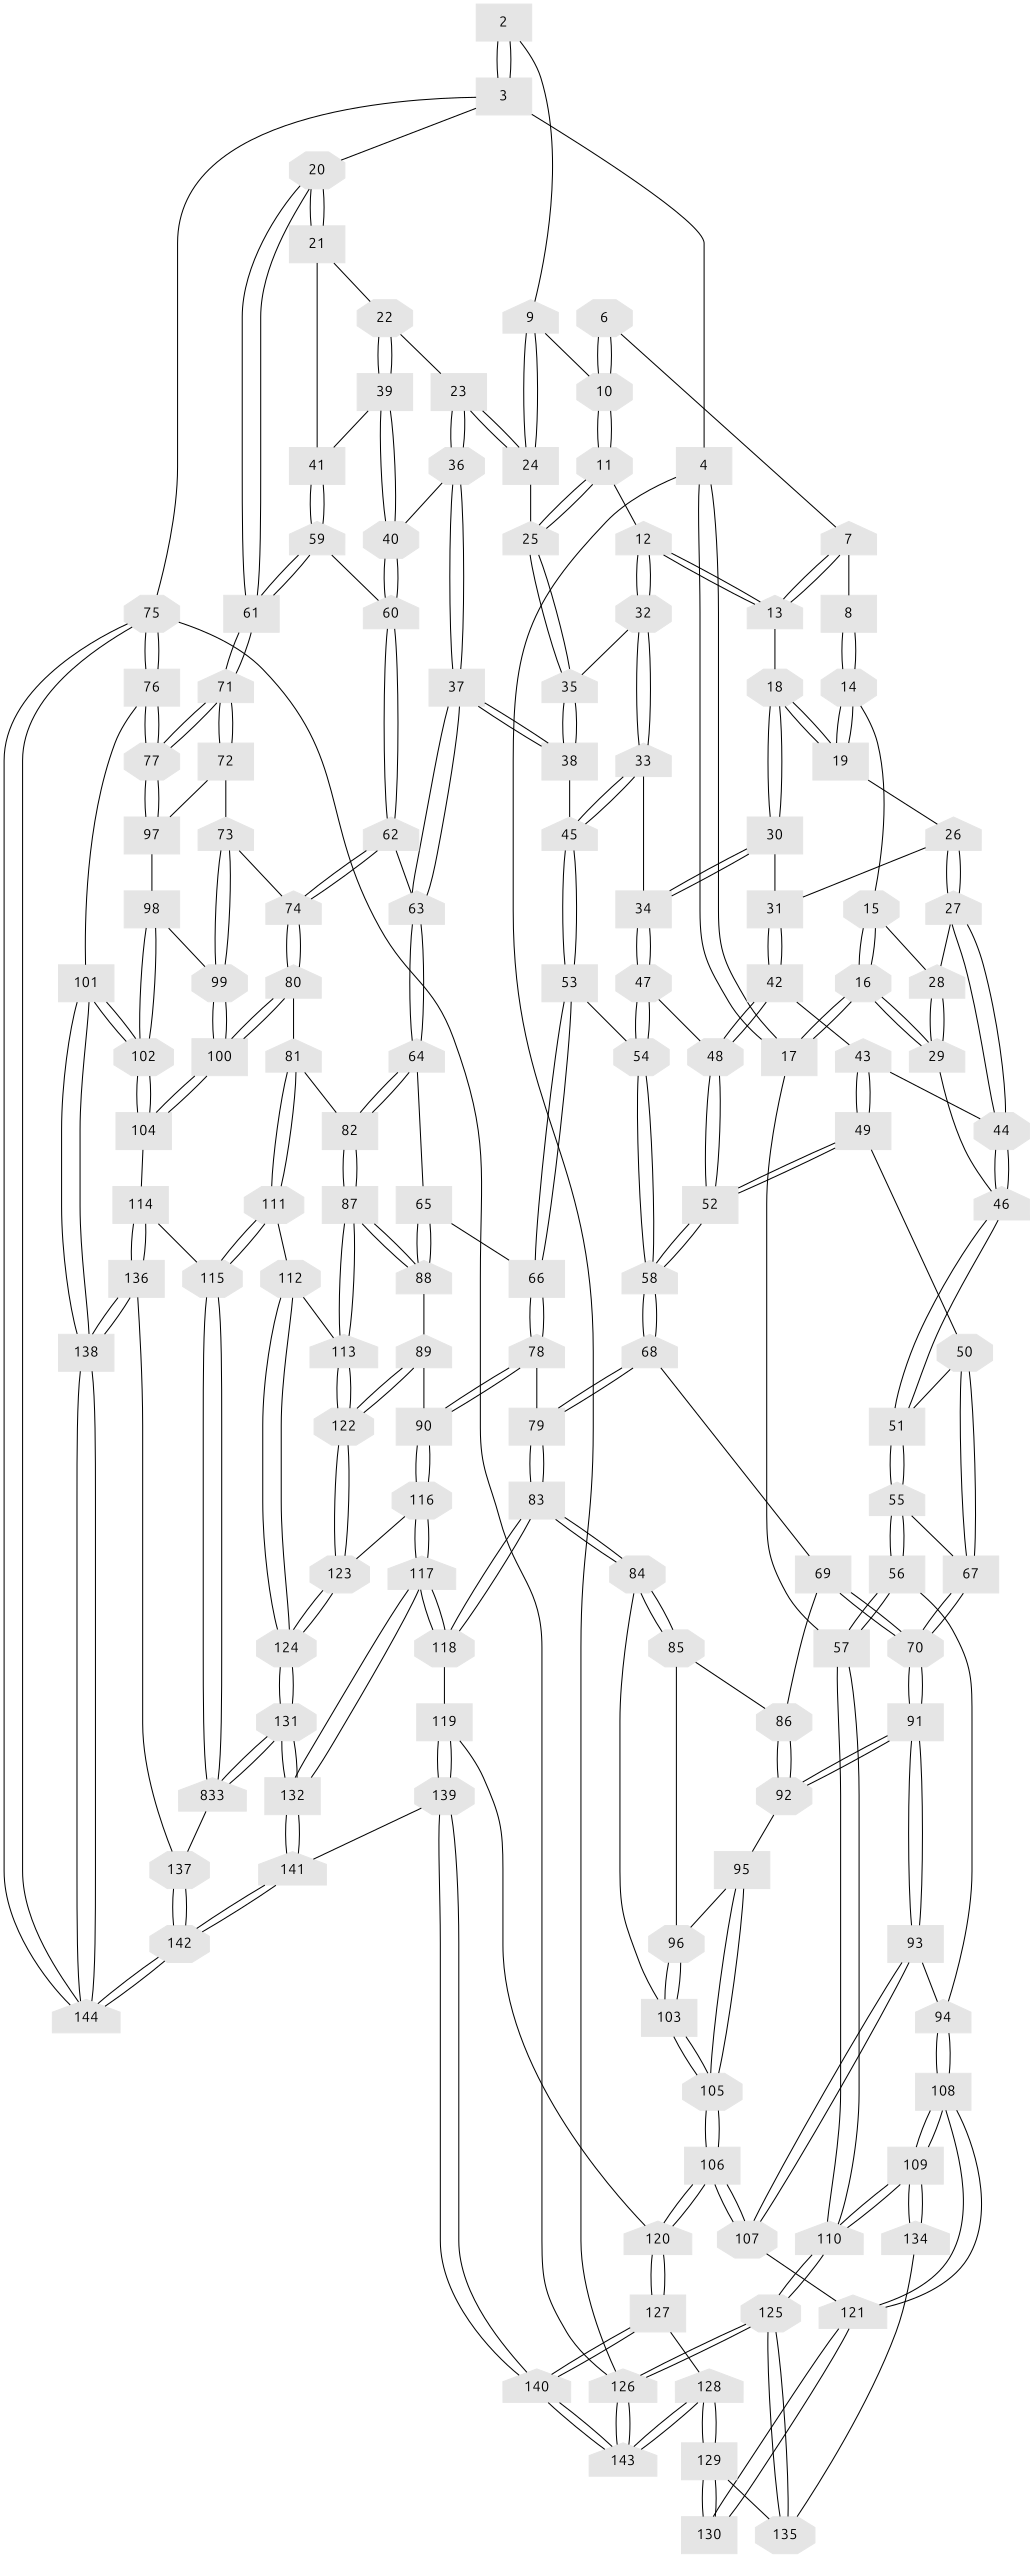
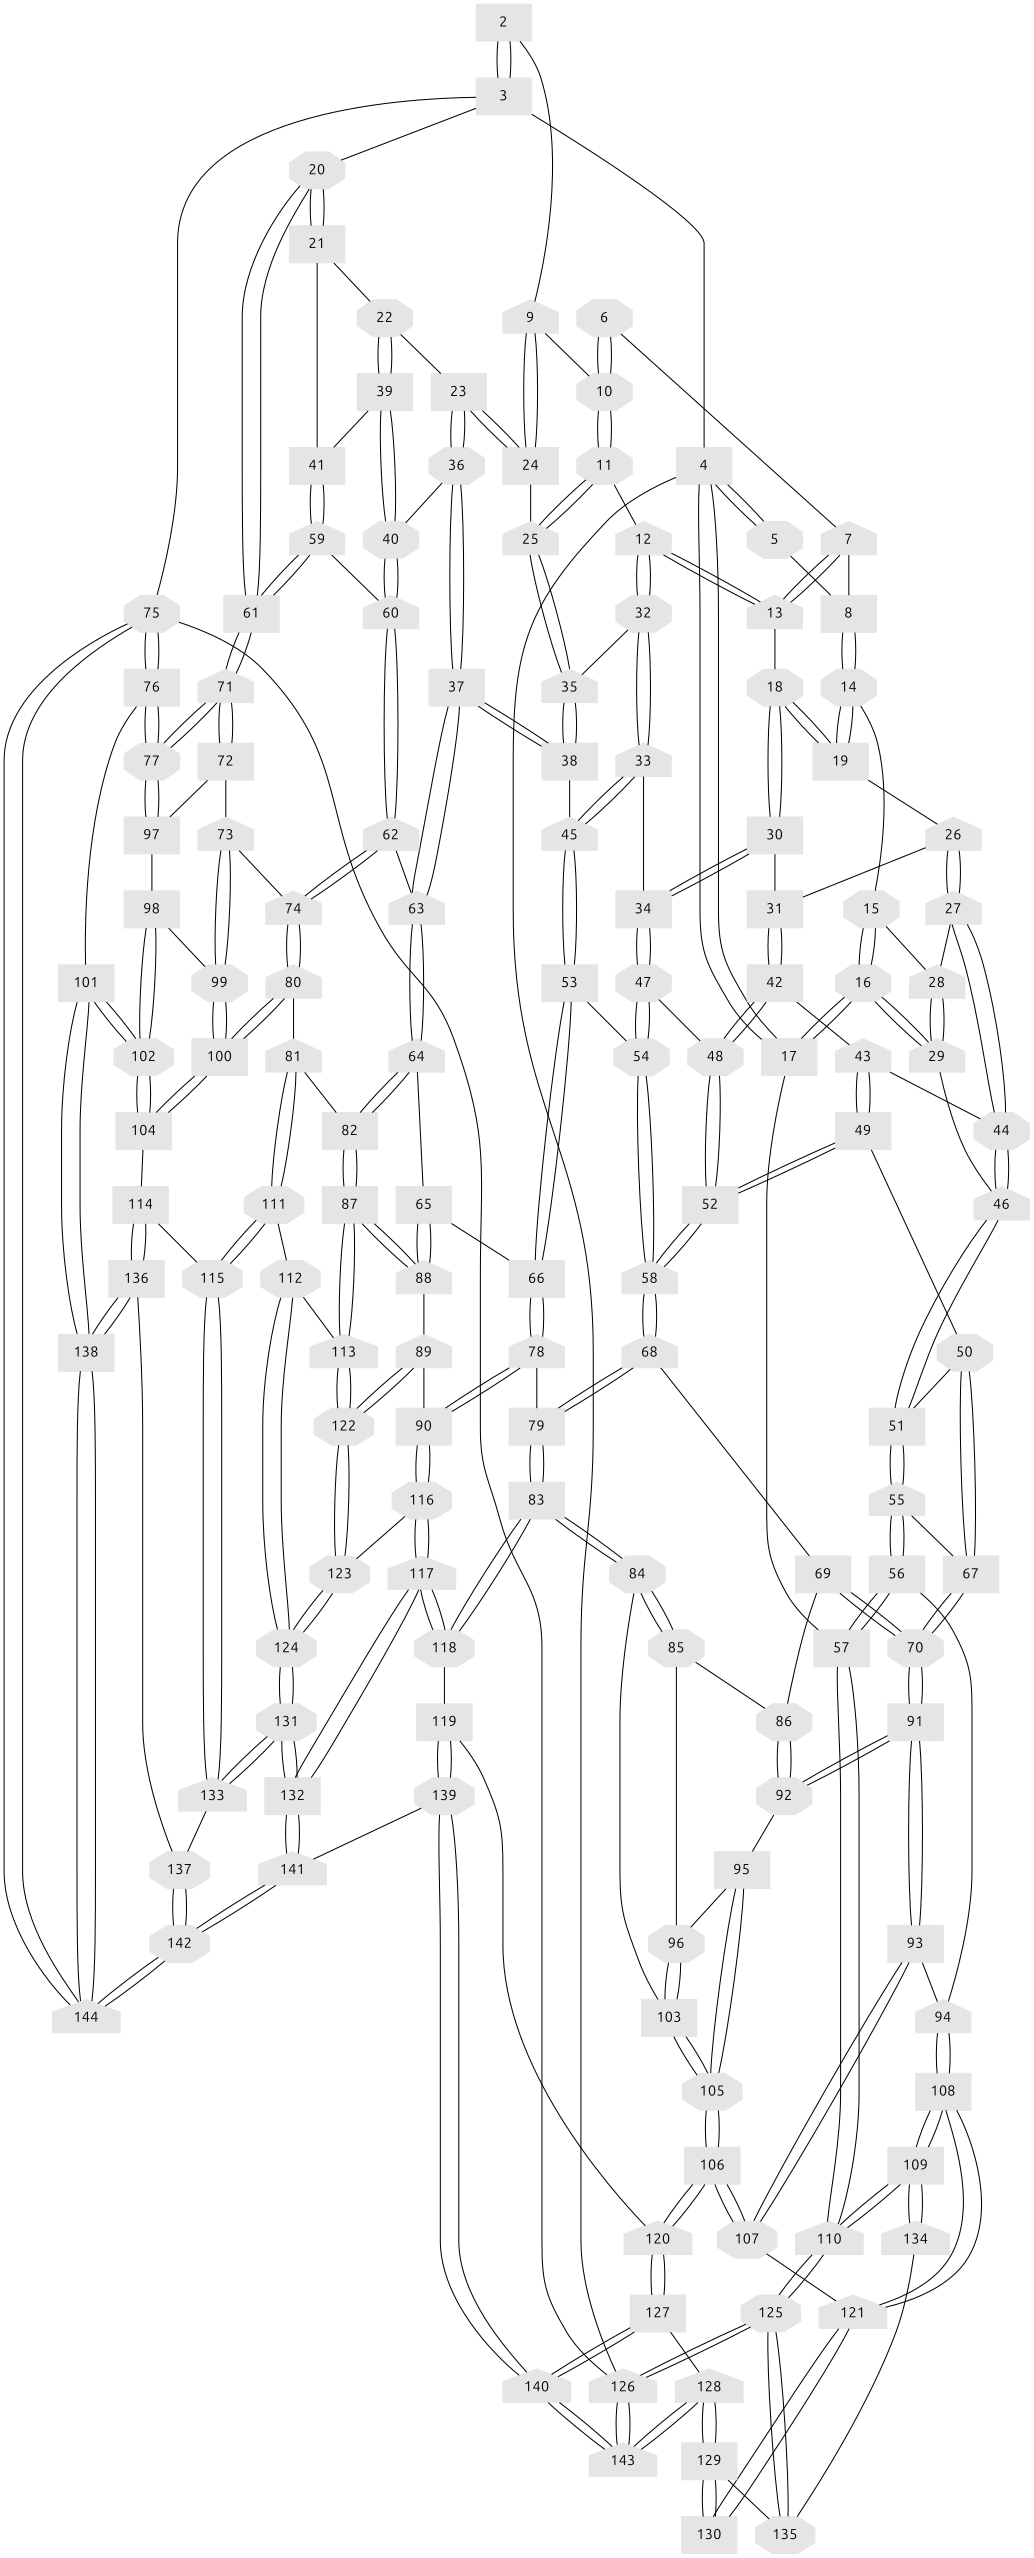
none -> (775, 540)
(212, 1796) -> (212, 1796)
